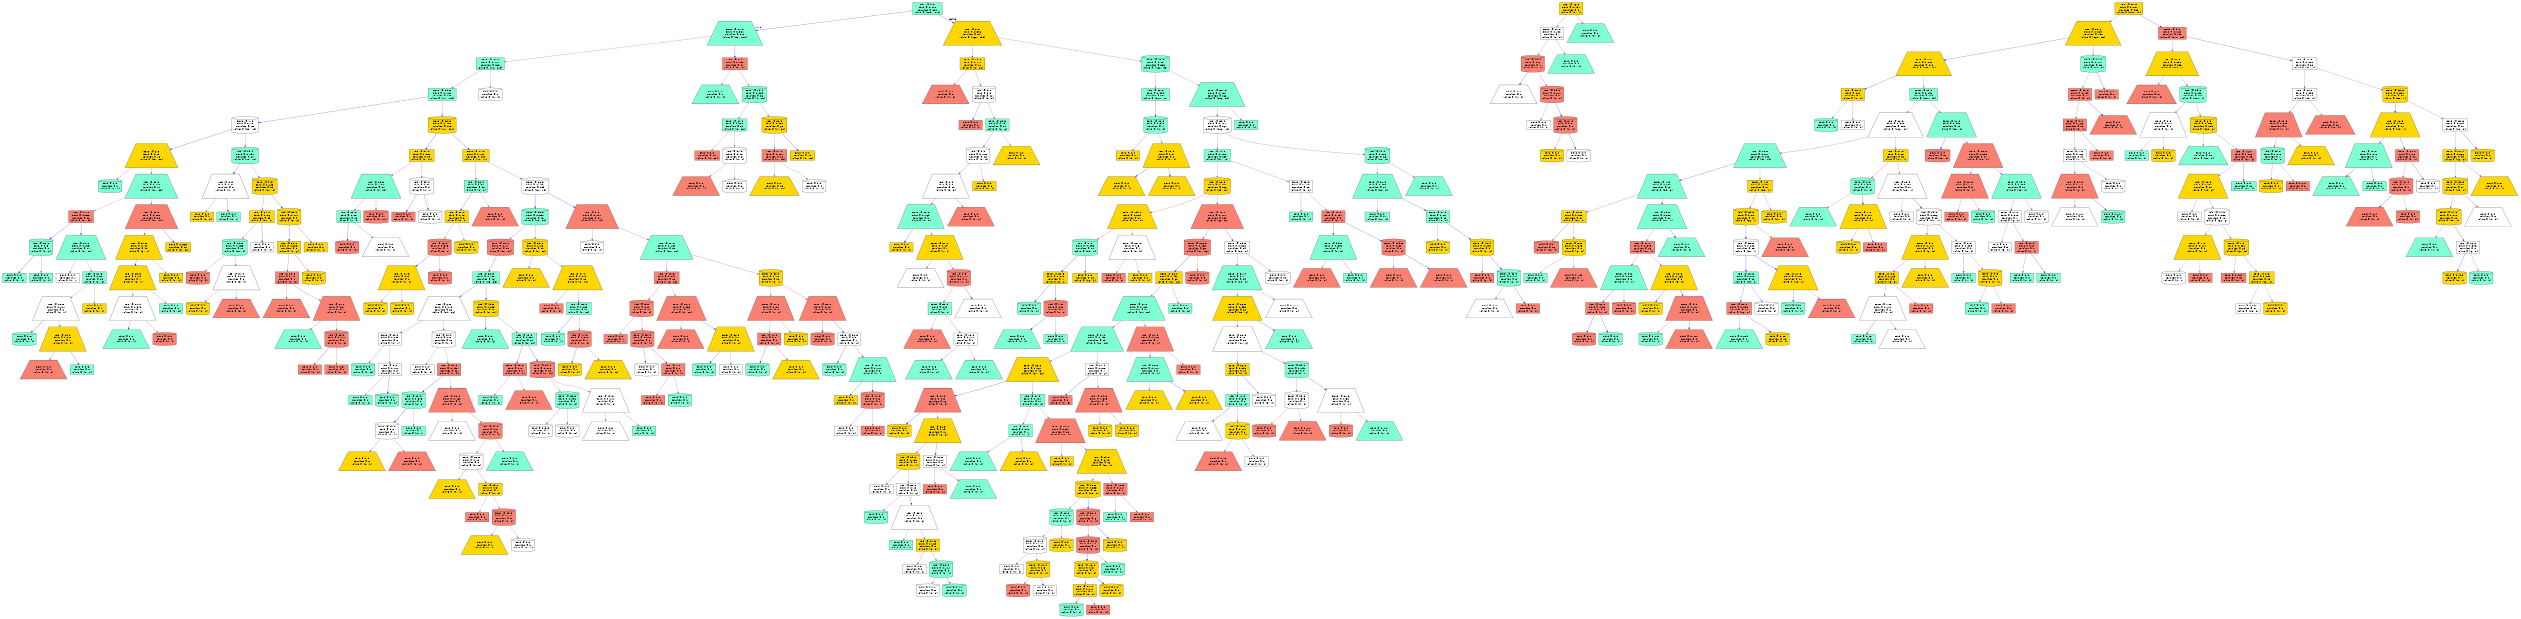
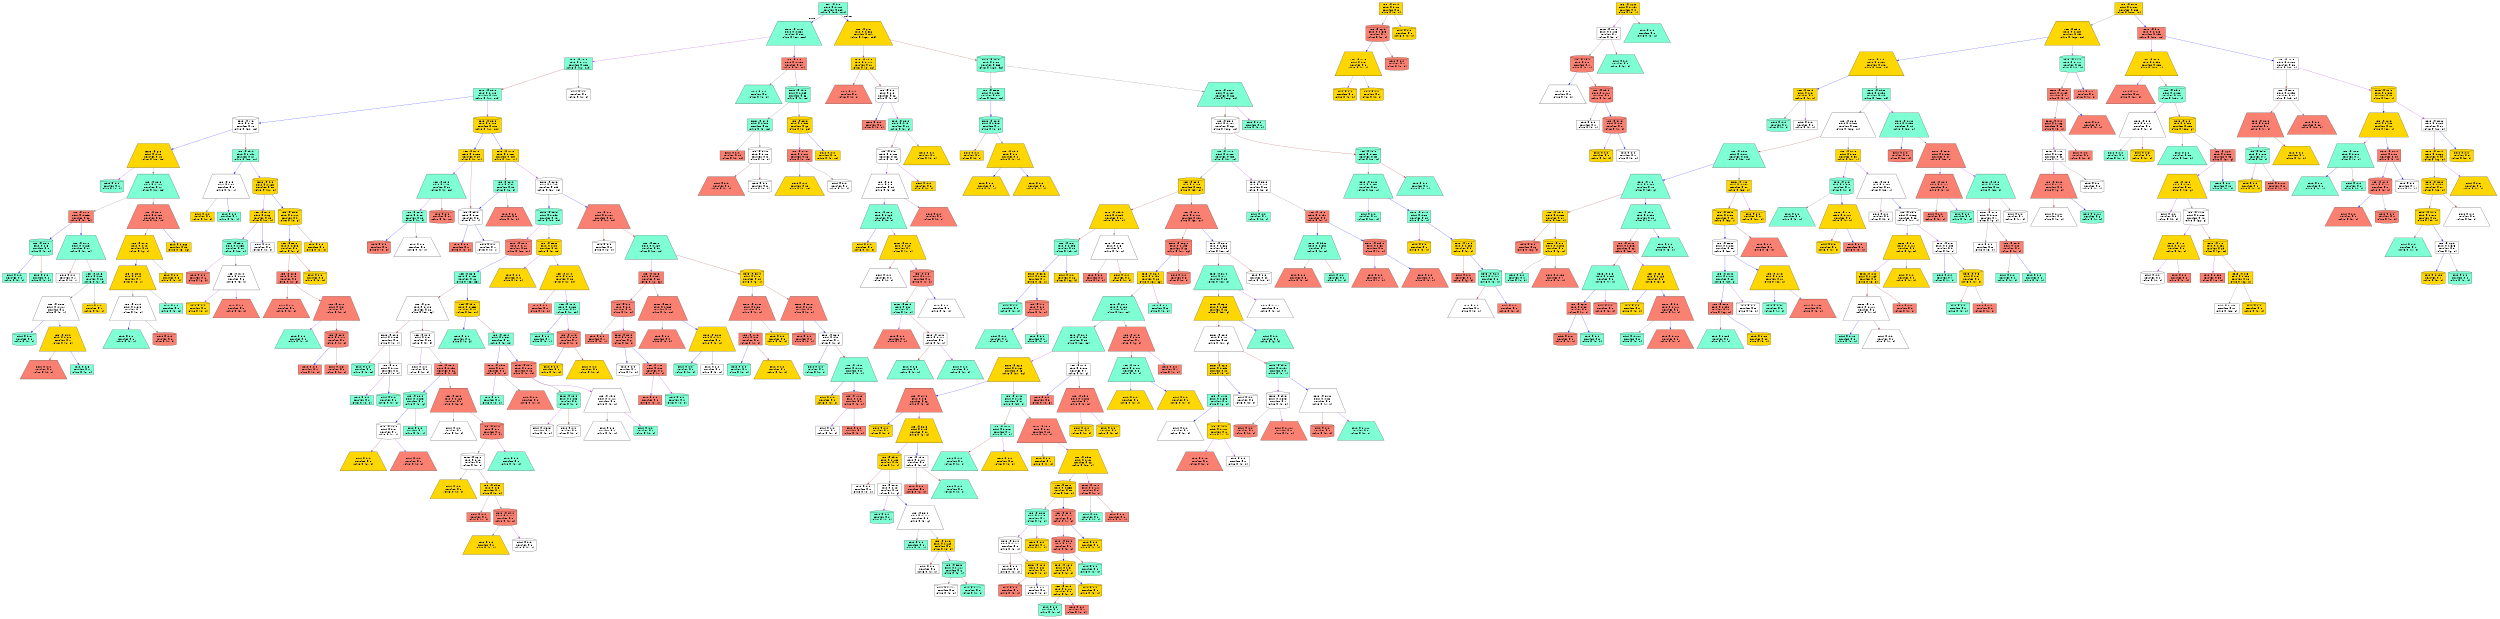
(245, 156) -> (246, 156)
(467, 201) -> (490, 200)
